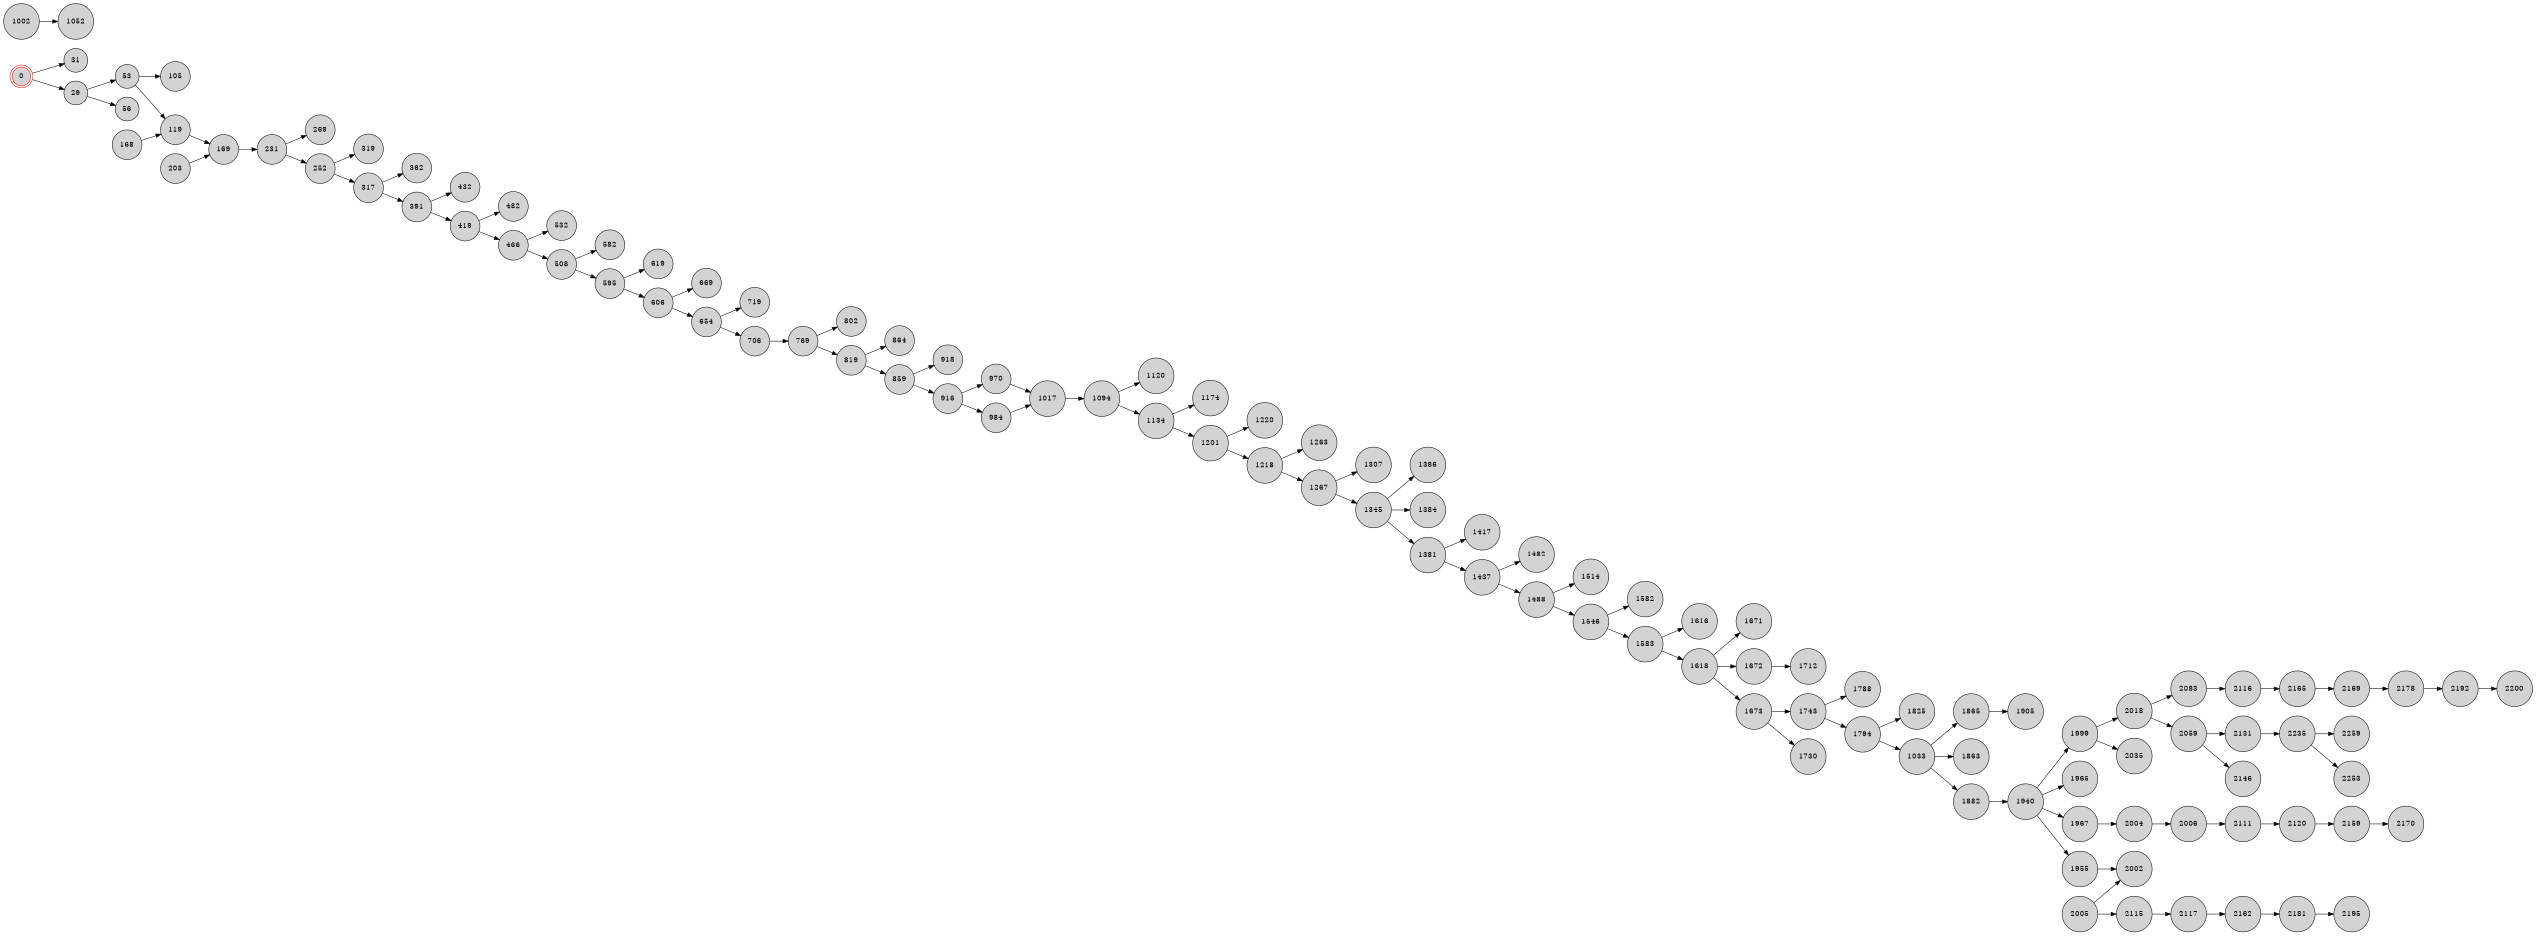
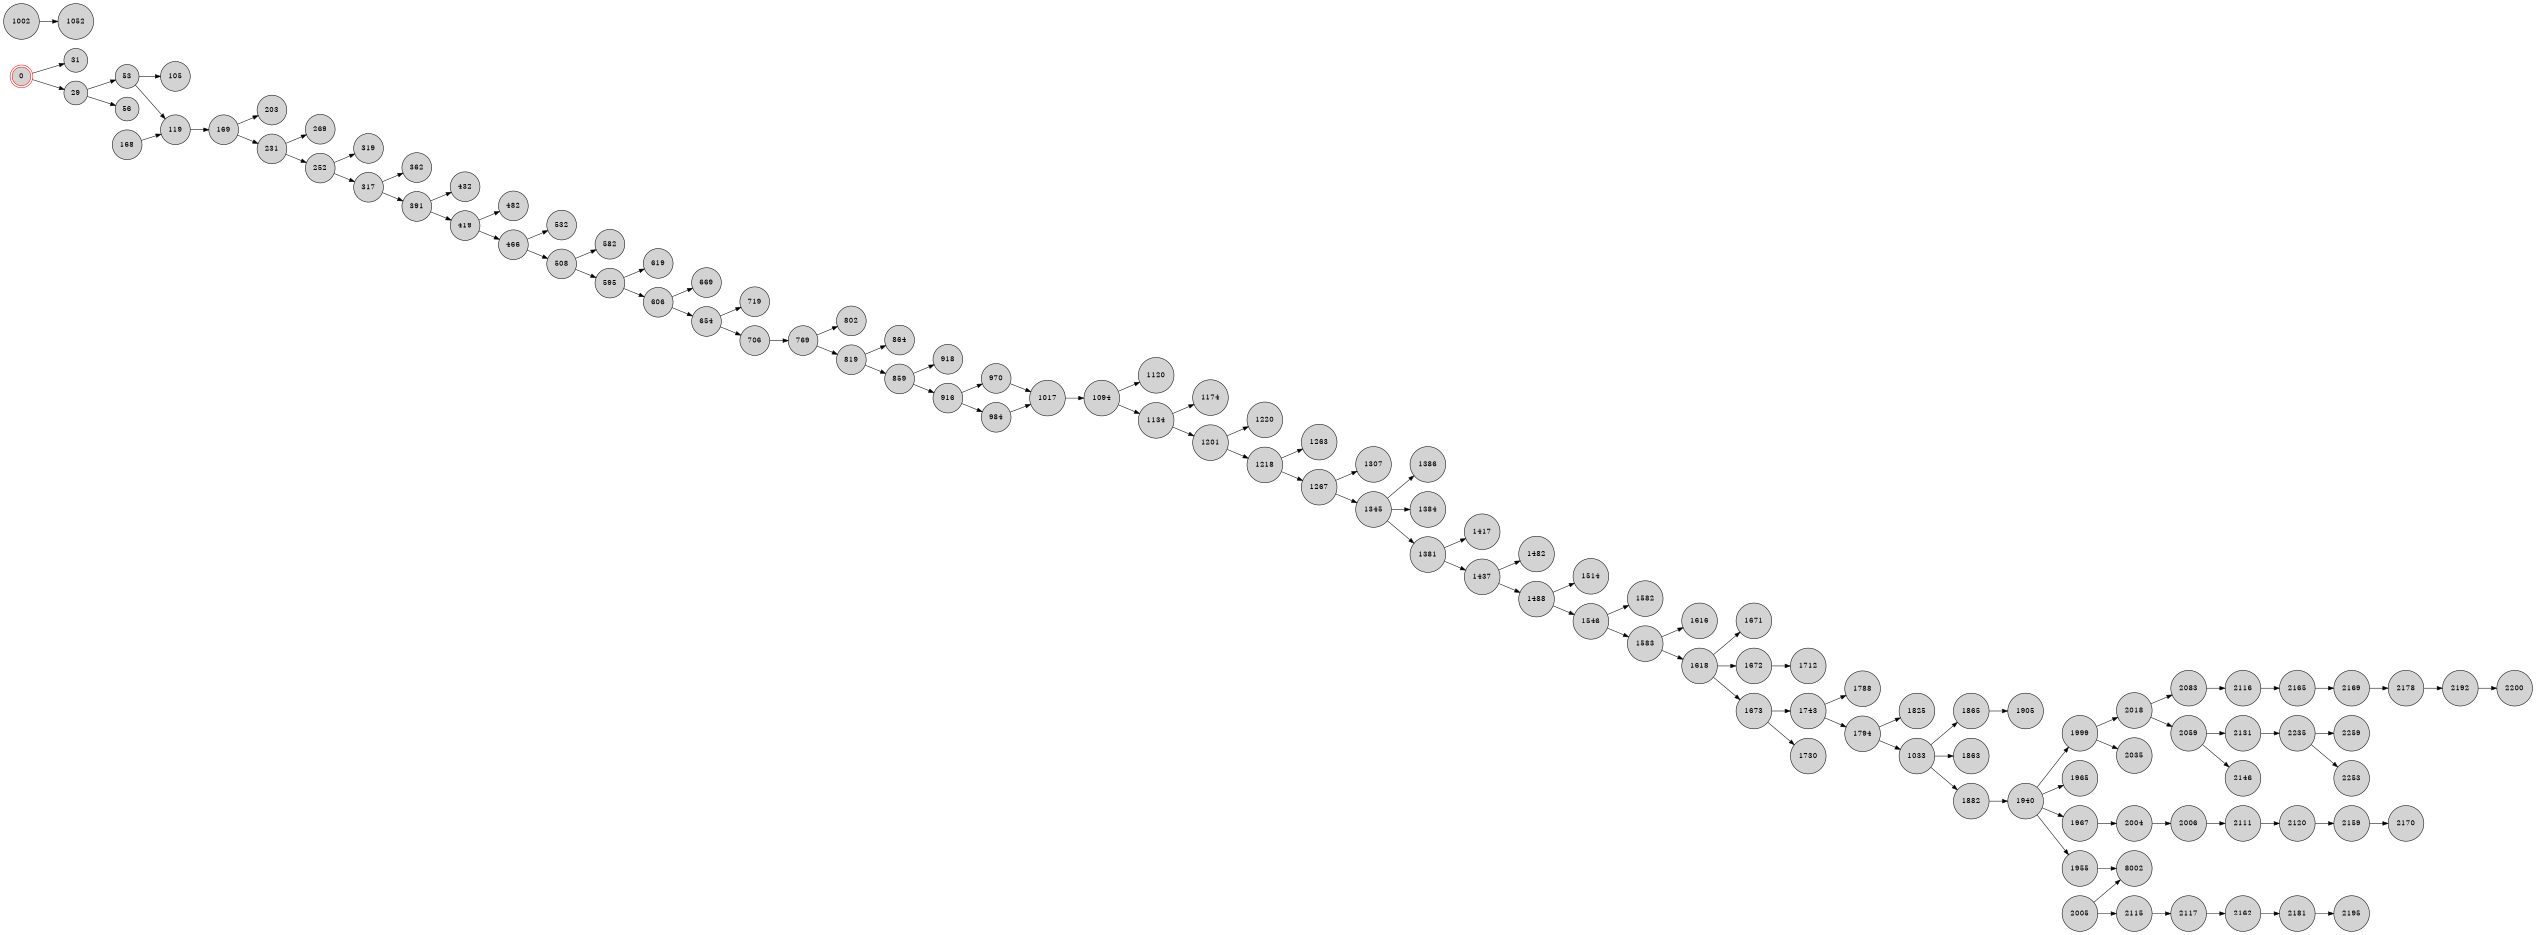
(197, 160) -> (245, 121)
(2134, 869) -> (2134, 868)
